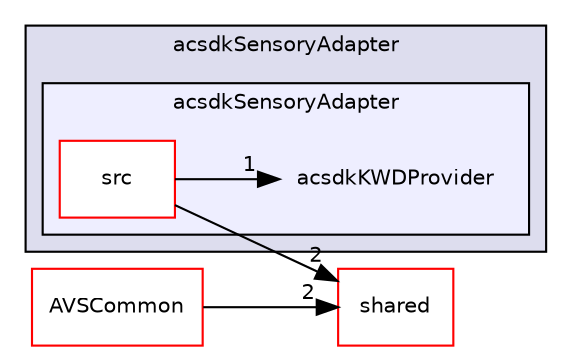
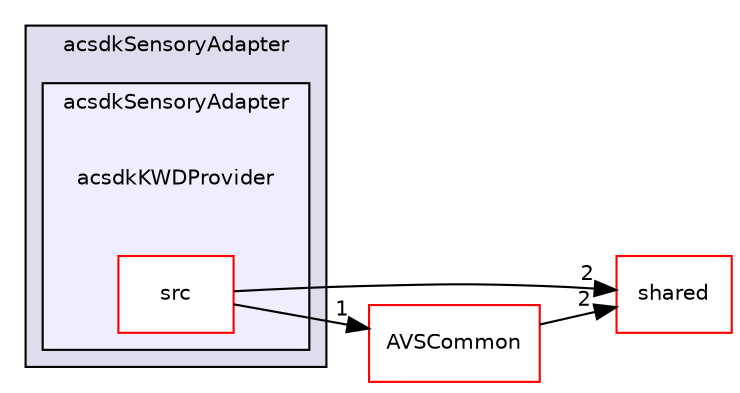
(216, 179) -> (291, 315)
